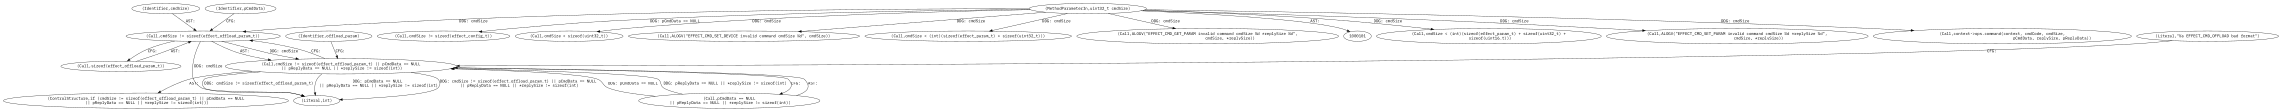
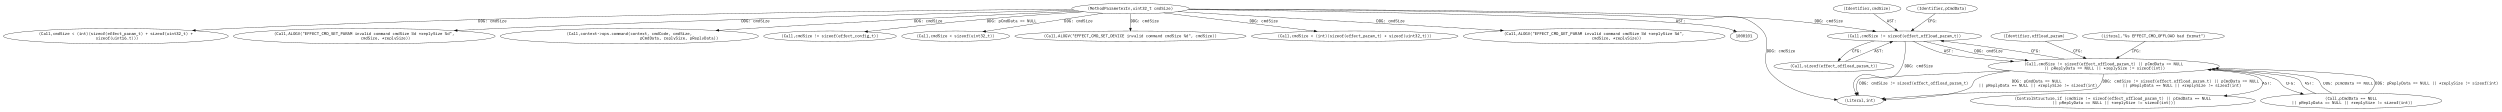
none -> (1605, 15)
